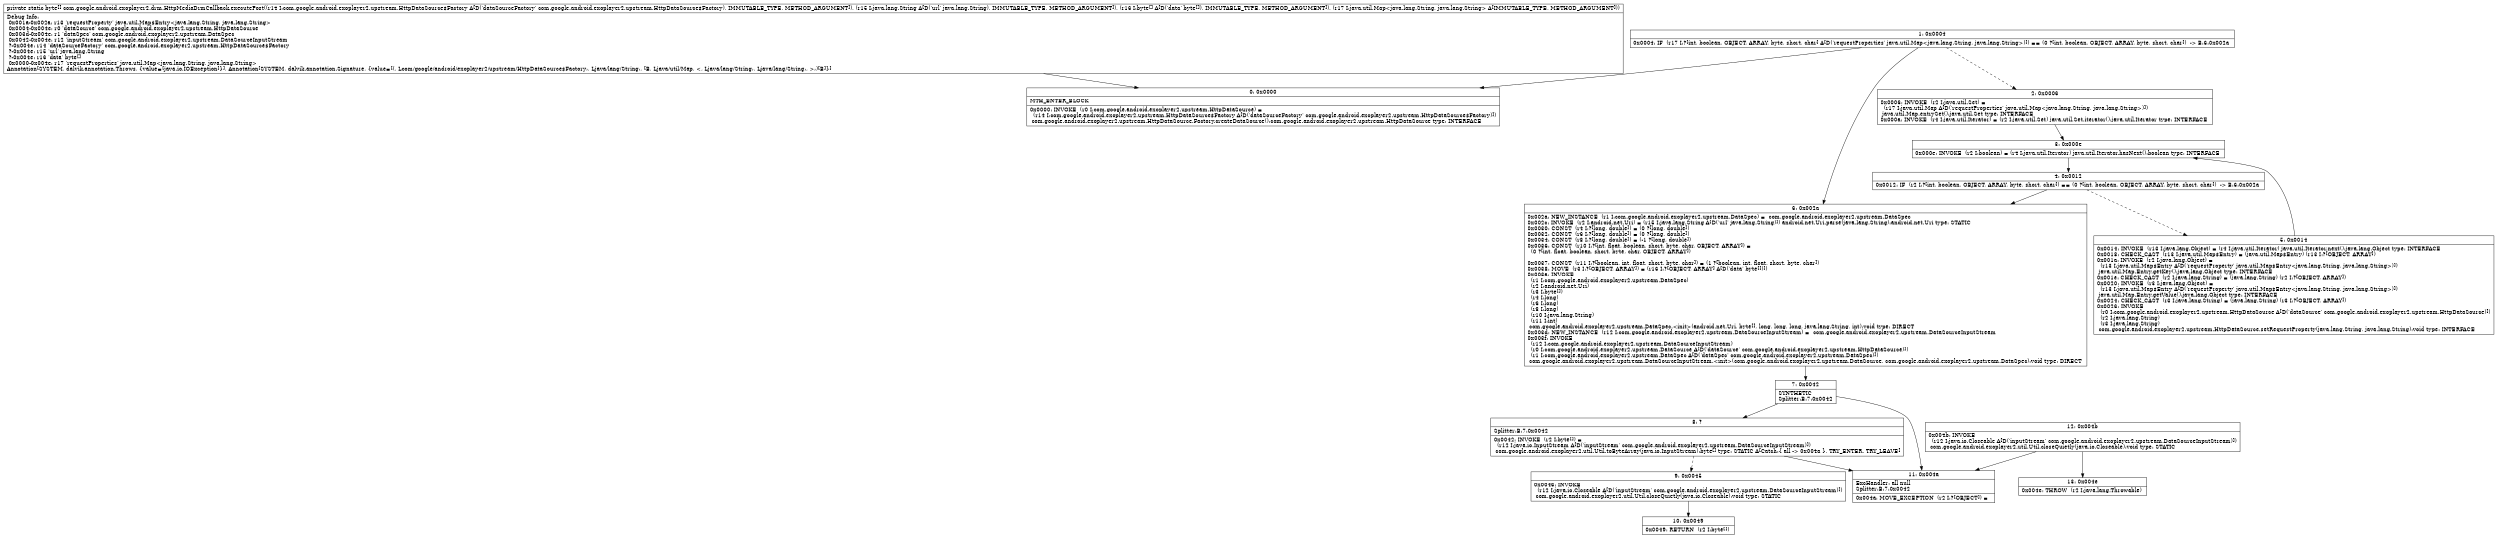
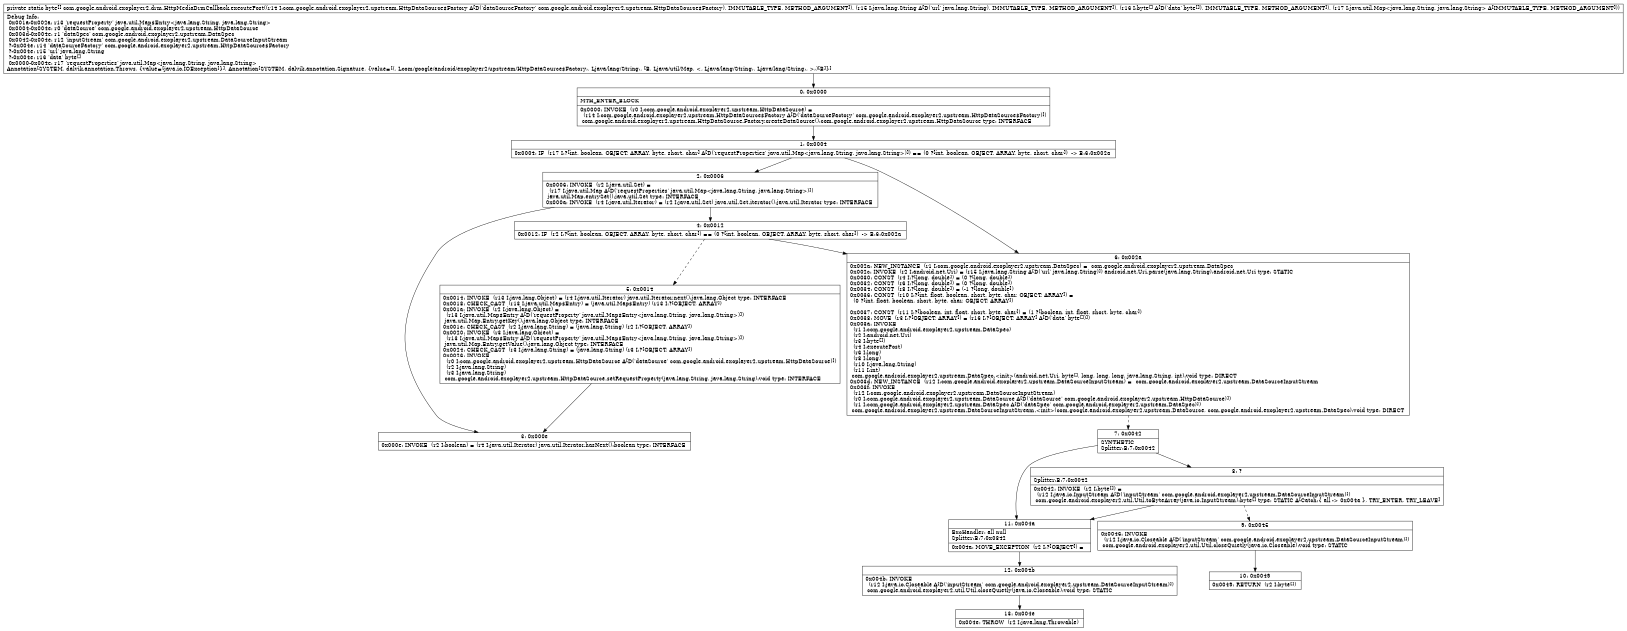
(1980, 68) -> (775, 164)
(1673, 69) -> (813, 131)
(2068, 163) -> (710, 212)
(1543, 298) -> (876, 347)
(1806, 371) -> (1128, 420)
(2008, 460) -> (1020, 557)
(1883, 489) -> (979, 538)
